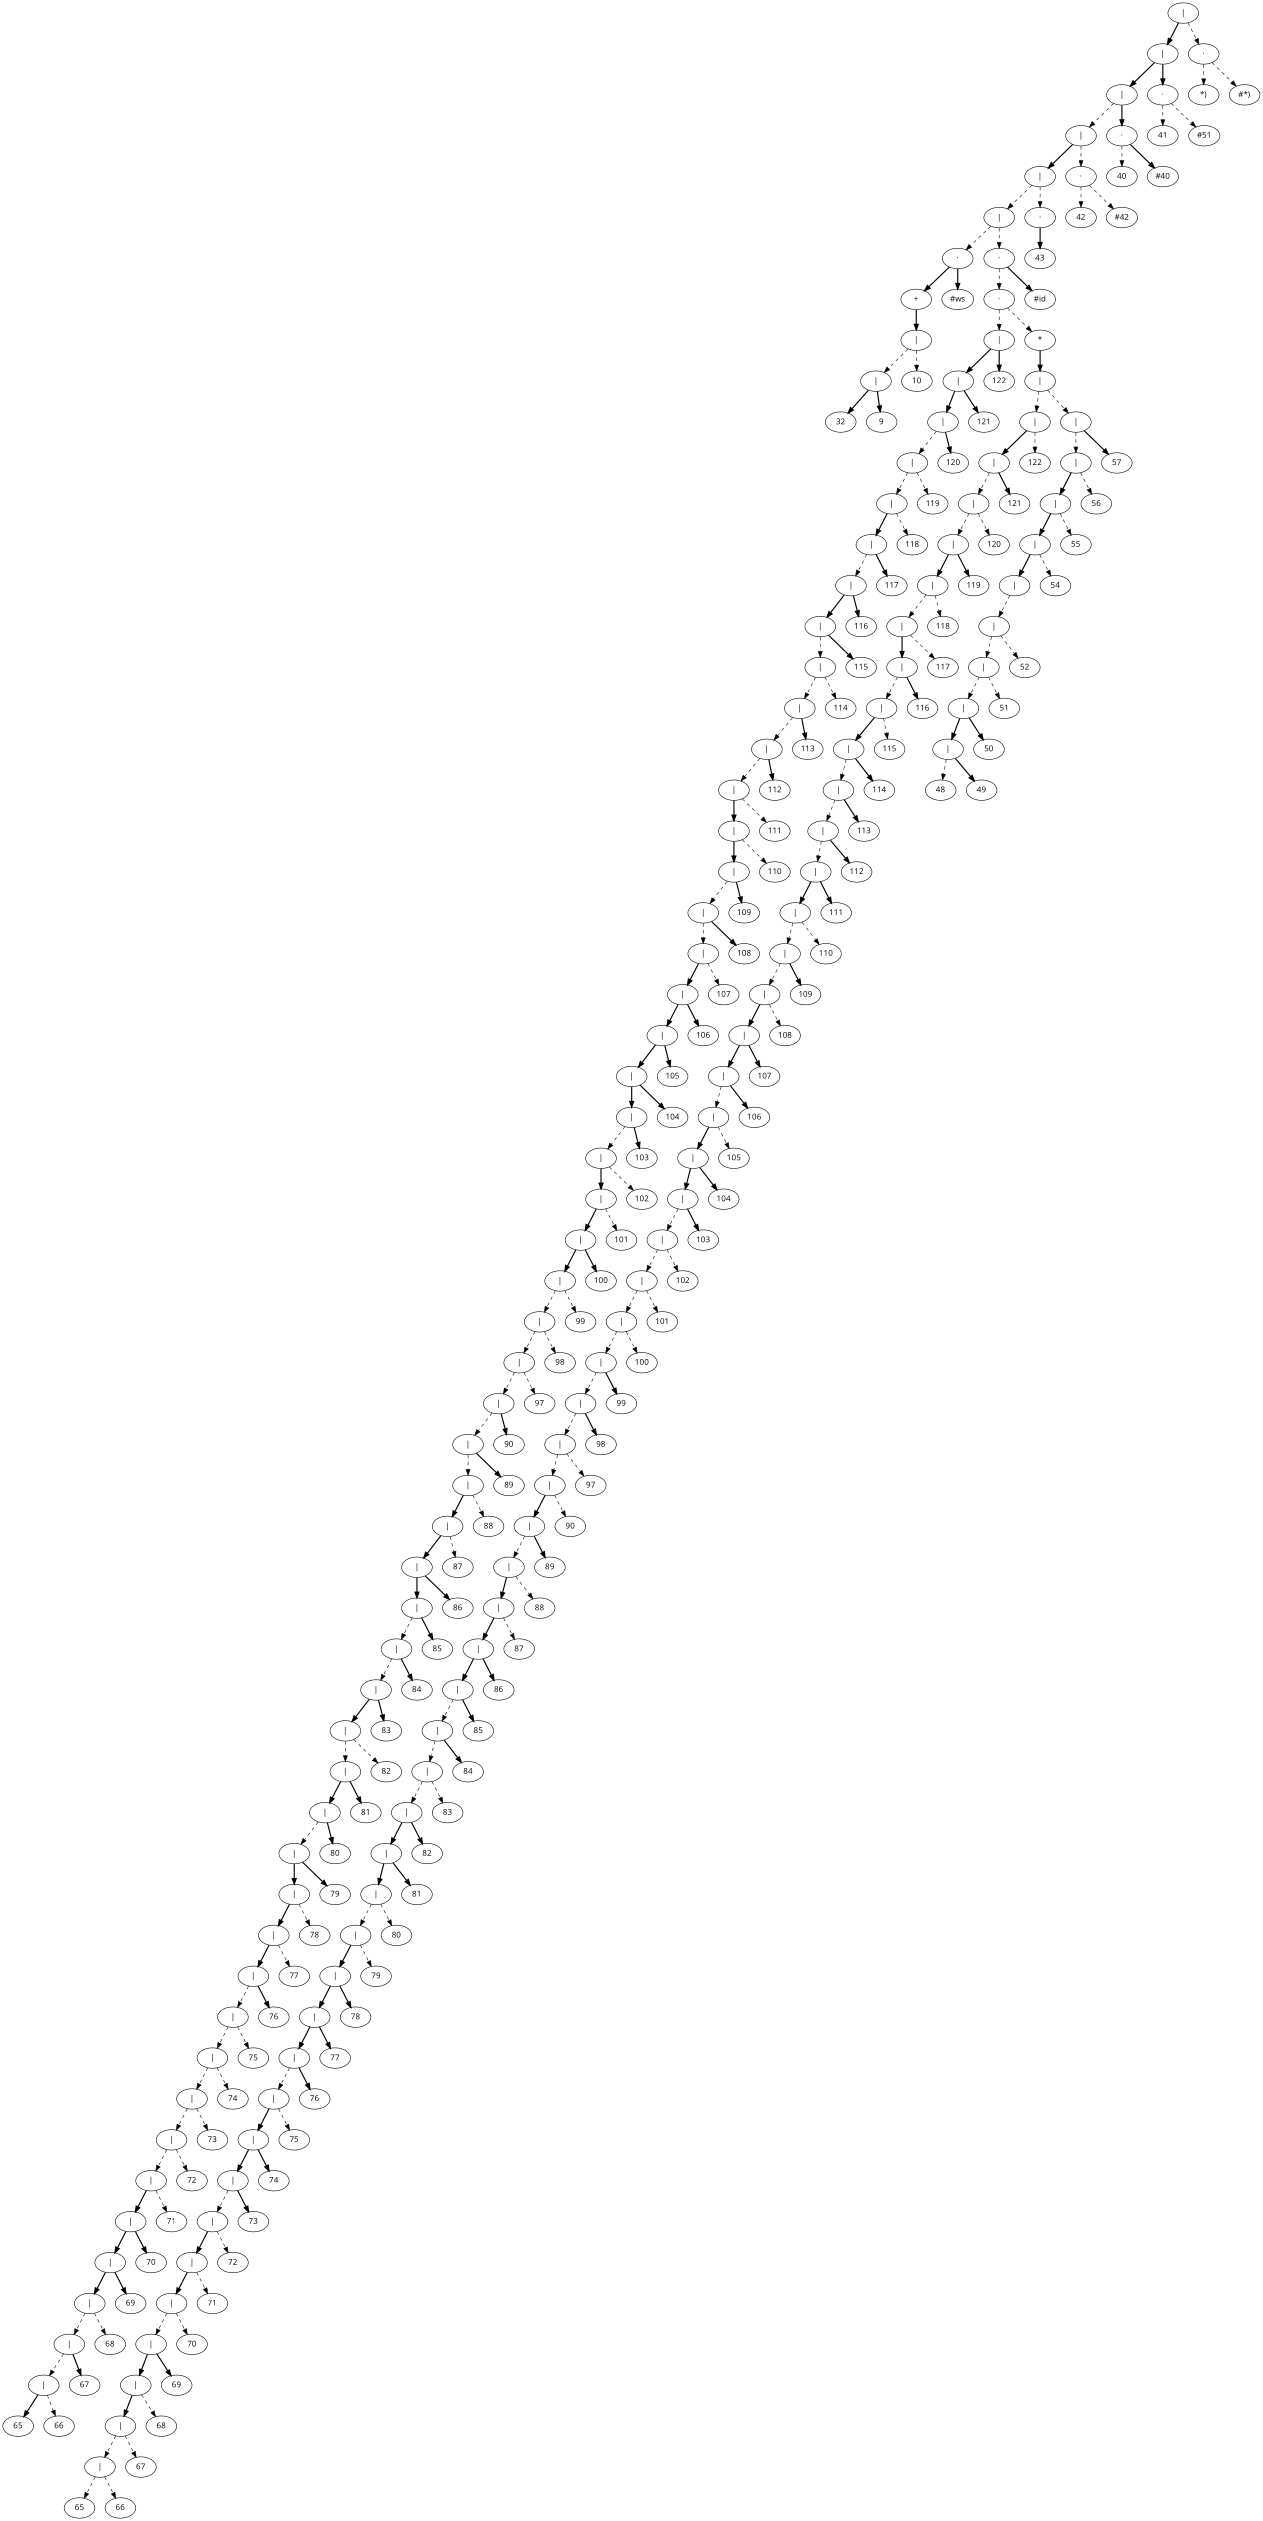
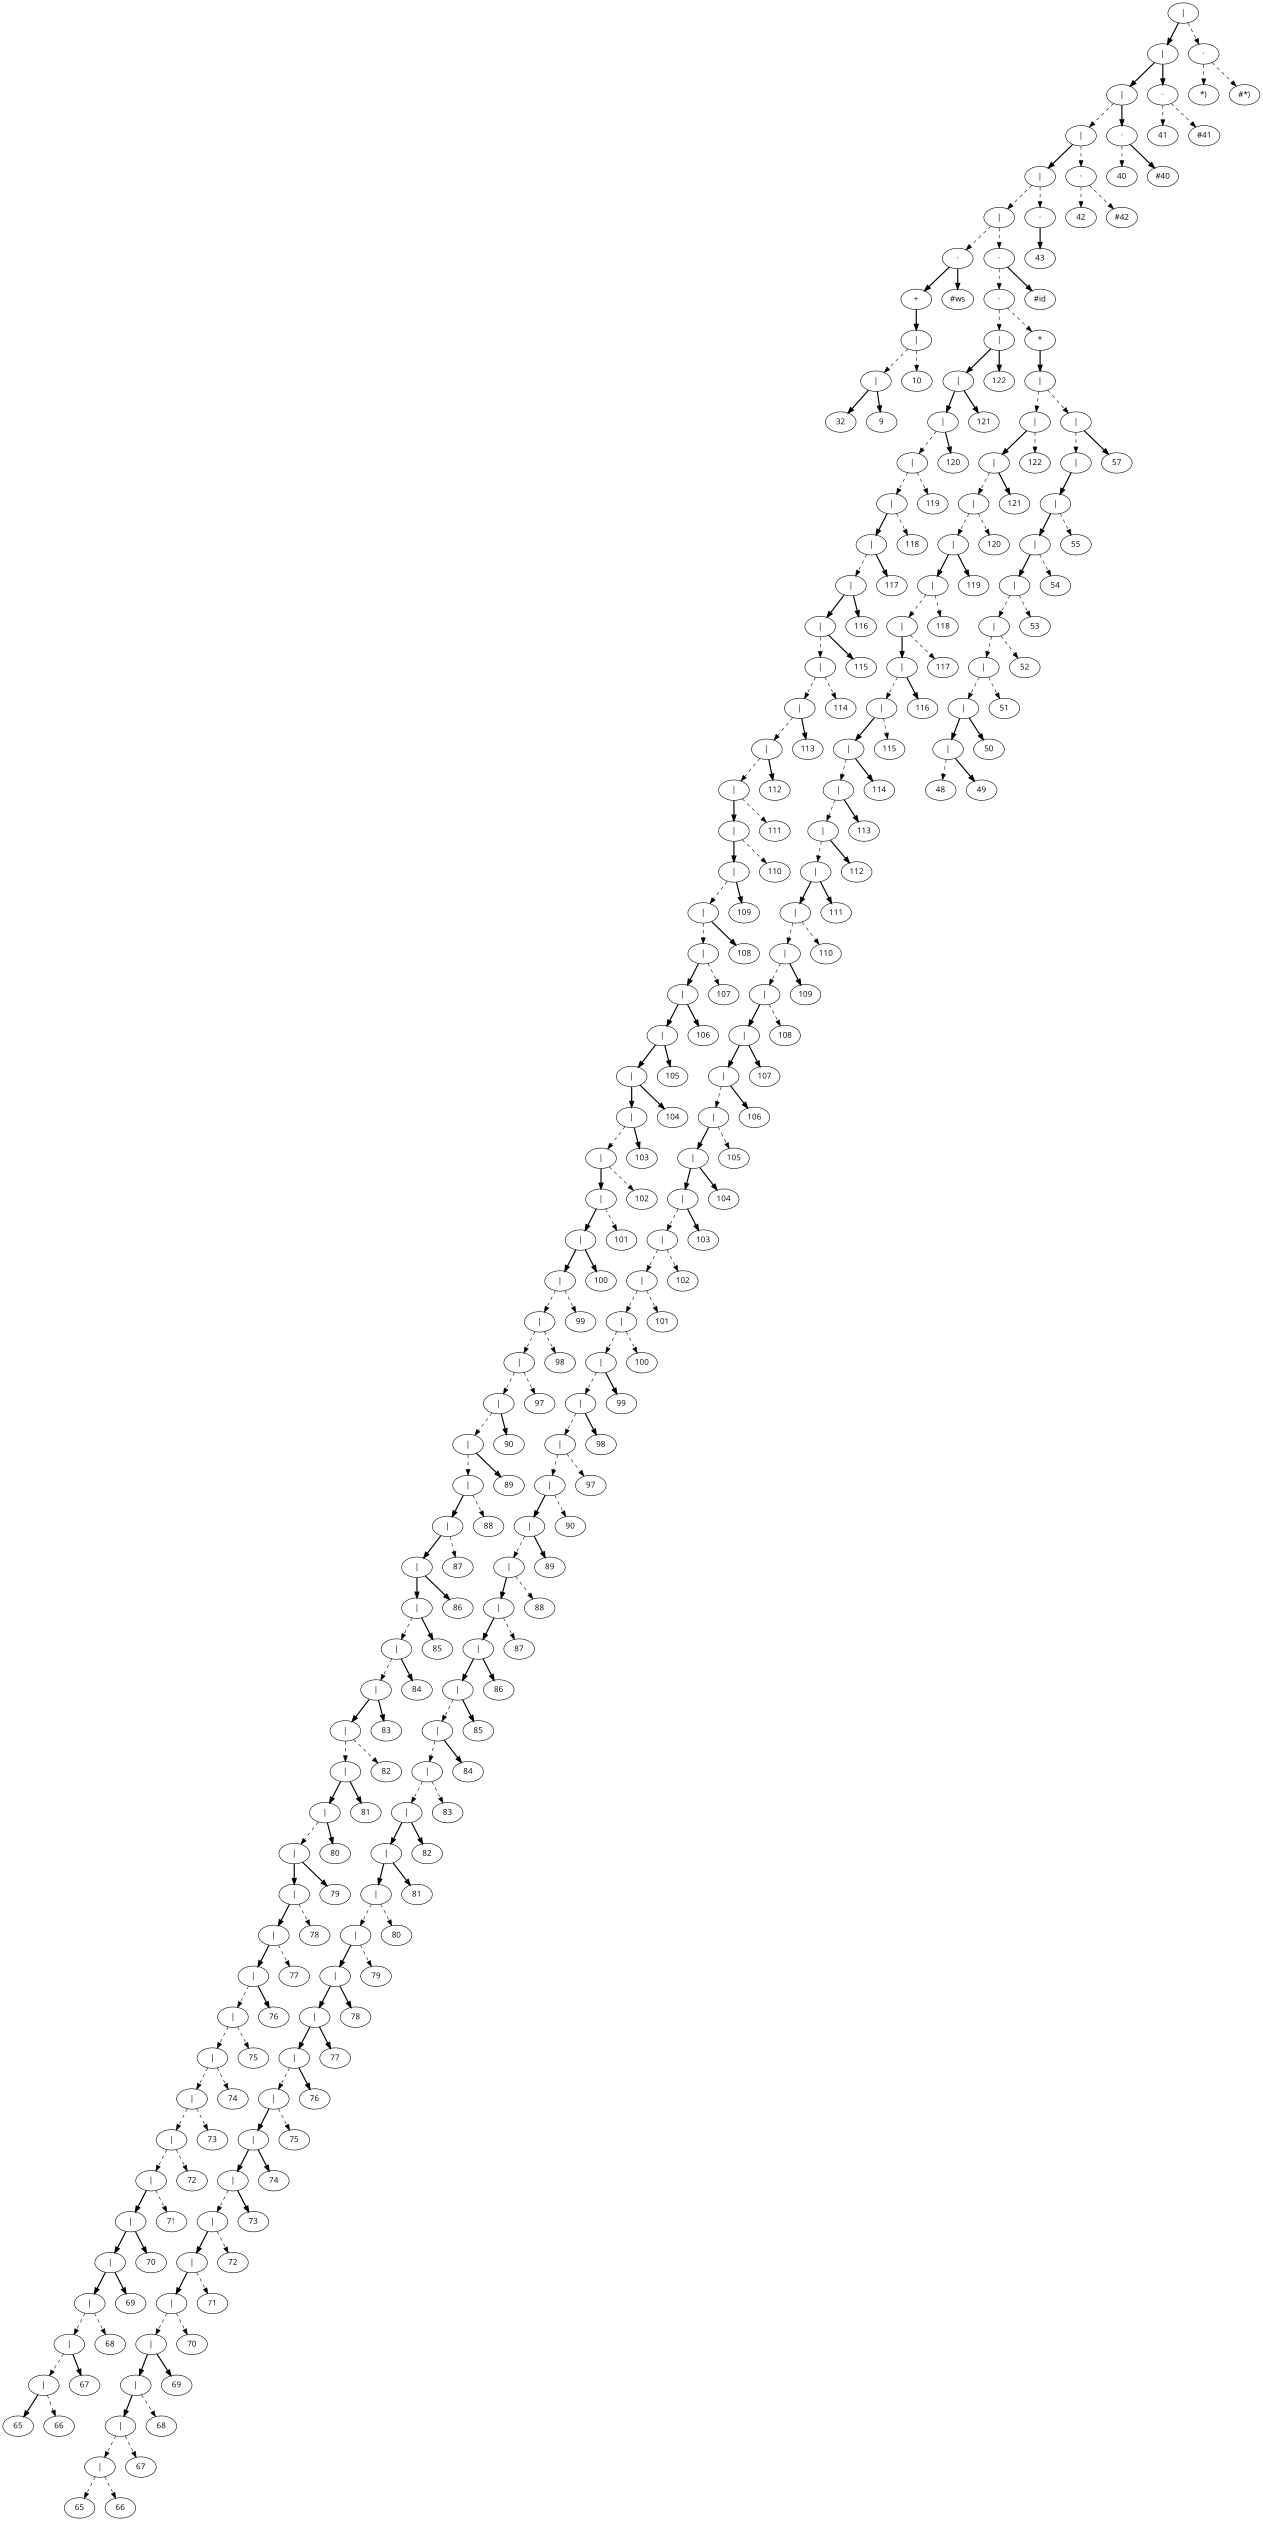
(1204, 136) -> (1204, 136)
(1096, 504) -> none
none -> (1035, 627)
